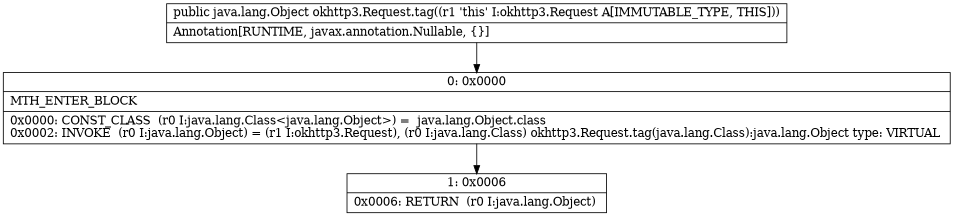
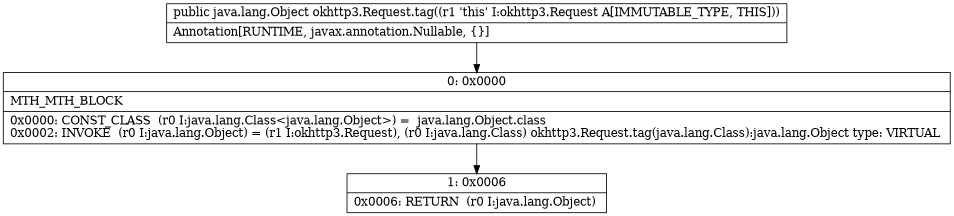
(74, 101) -> (66, 101)
